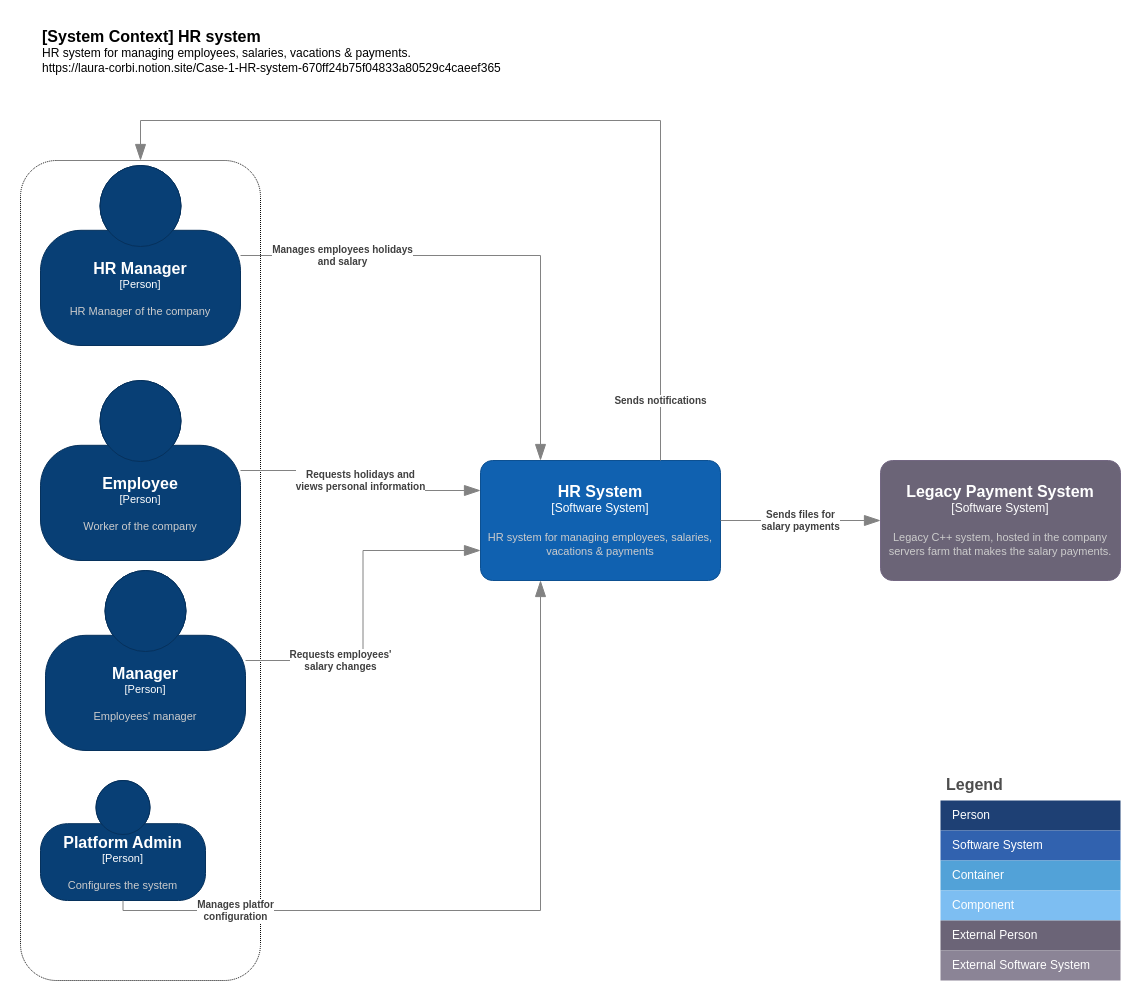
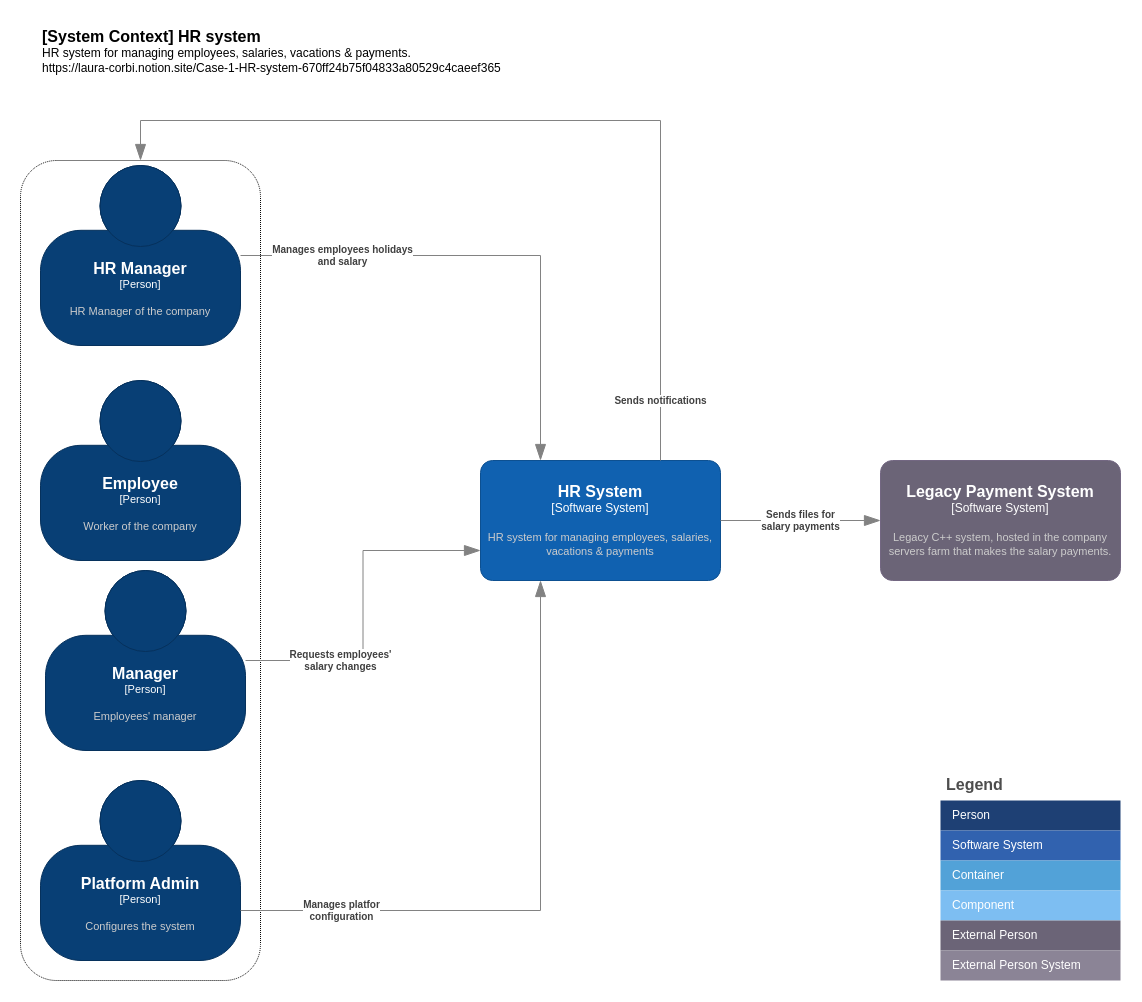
(375, 491) -> none
(123, 841) -> (141, 871)
(1028, 966) -> (1022, 966)
